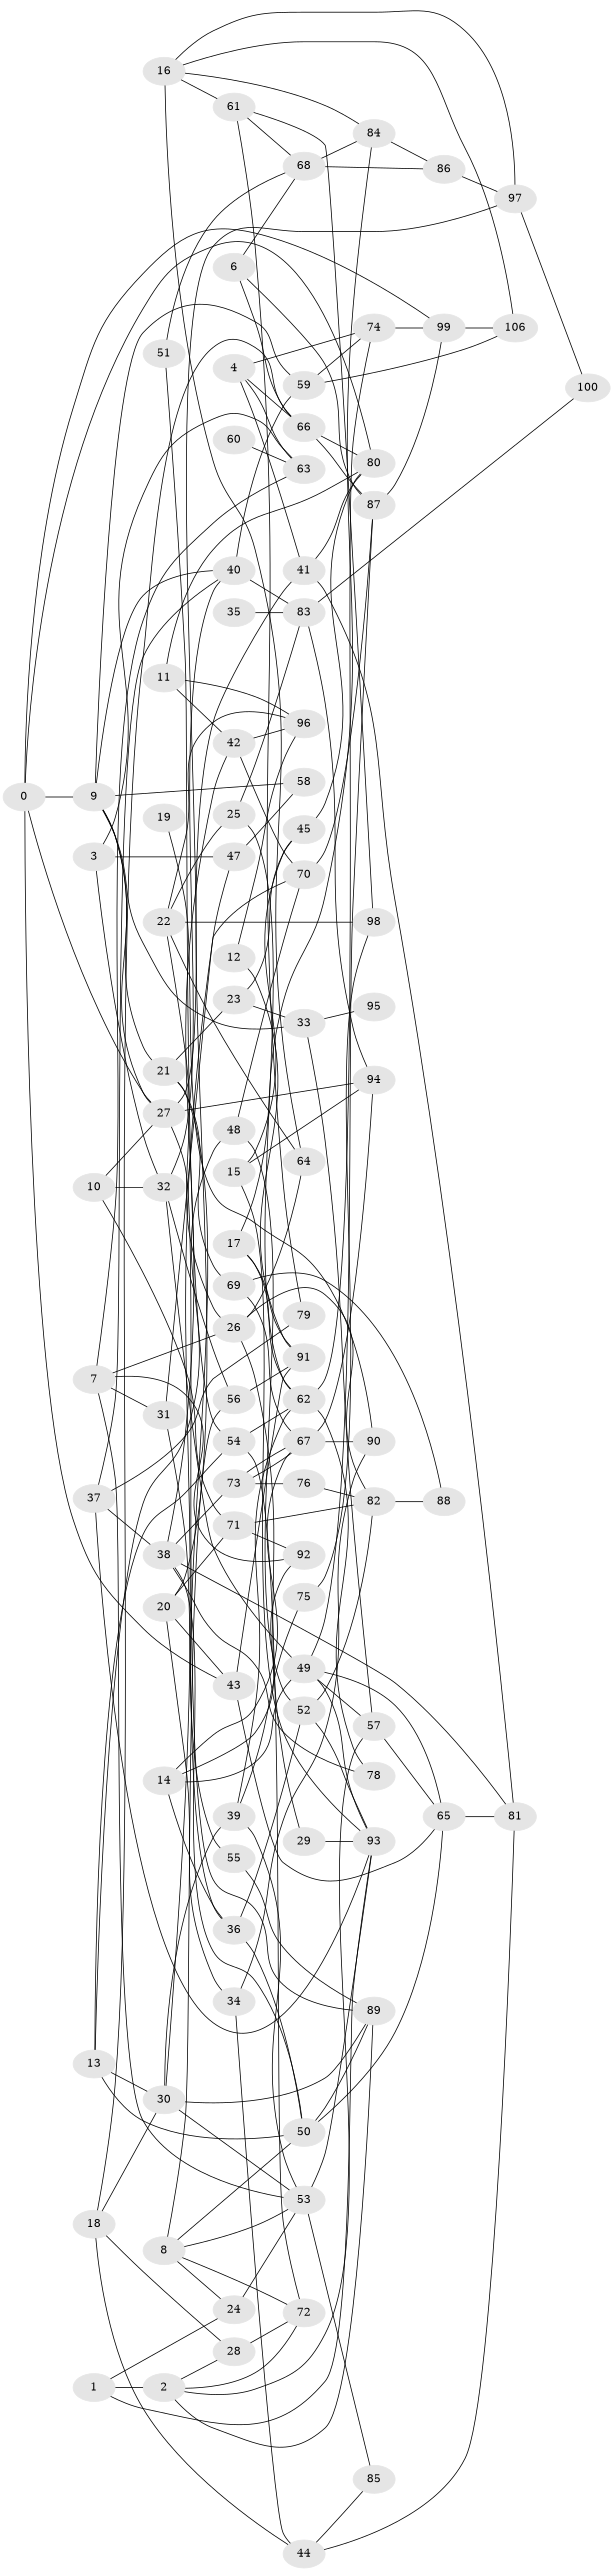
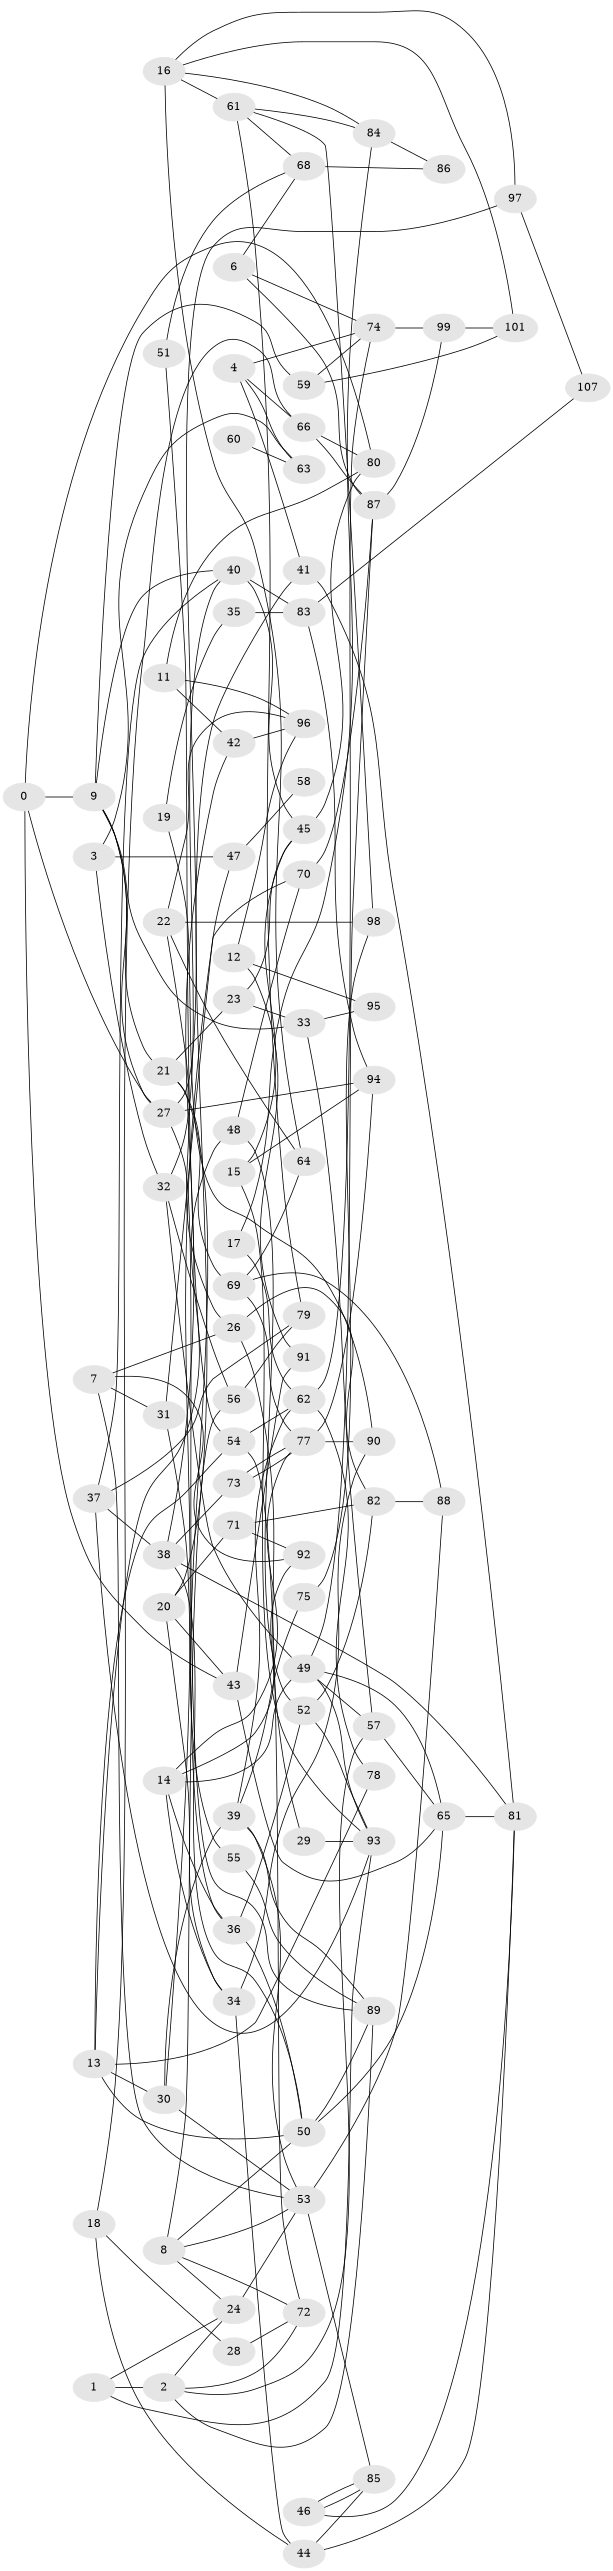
(339, 150) -> (305, 116)
(474, 182) -> none
(253, 315) -> (304, 298)
(515, 328) -> (515, 328)
(88, 362) -> none
(588, 388) -> (588, 388)
(255, 473) -> (271, 699)
(331, 534) -> none
none -> (181, 729)
(208, 789) -> none
(263, 809) -> none
(234, 815) -> none
(117, 888) -> none
none -> (304, 982)
(94, 1187) -> none
(281, 1249) -> (277, 1227)
(269, 1301) -> none
(276, 1375) -> (259, 1370)
(304, 1442) -> (304, 1442)
(304, 1484) -> none
(250, 1659) -> (293, 1946)
none -> (176, 1861)
(340, 2073) -> (416, 1862)
(290, 2093) -> (288, 1924)
(129, 2162) -> none
(199, 2370) -> (198, 2348)
none -> (304, 2512)
